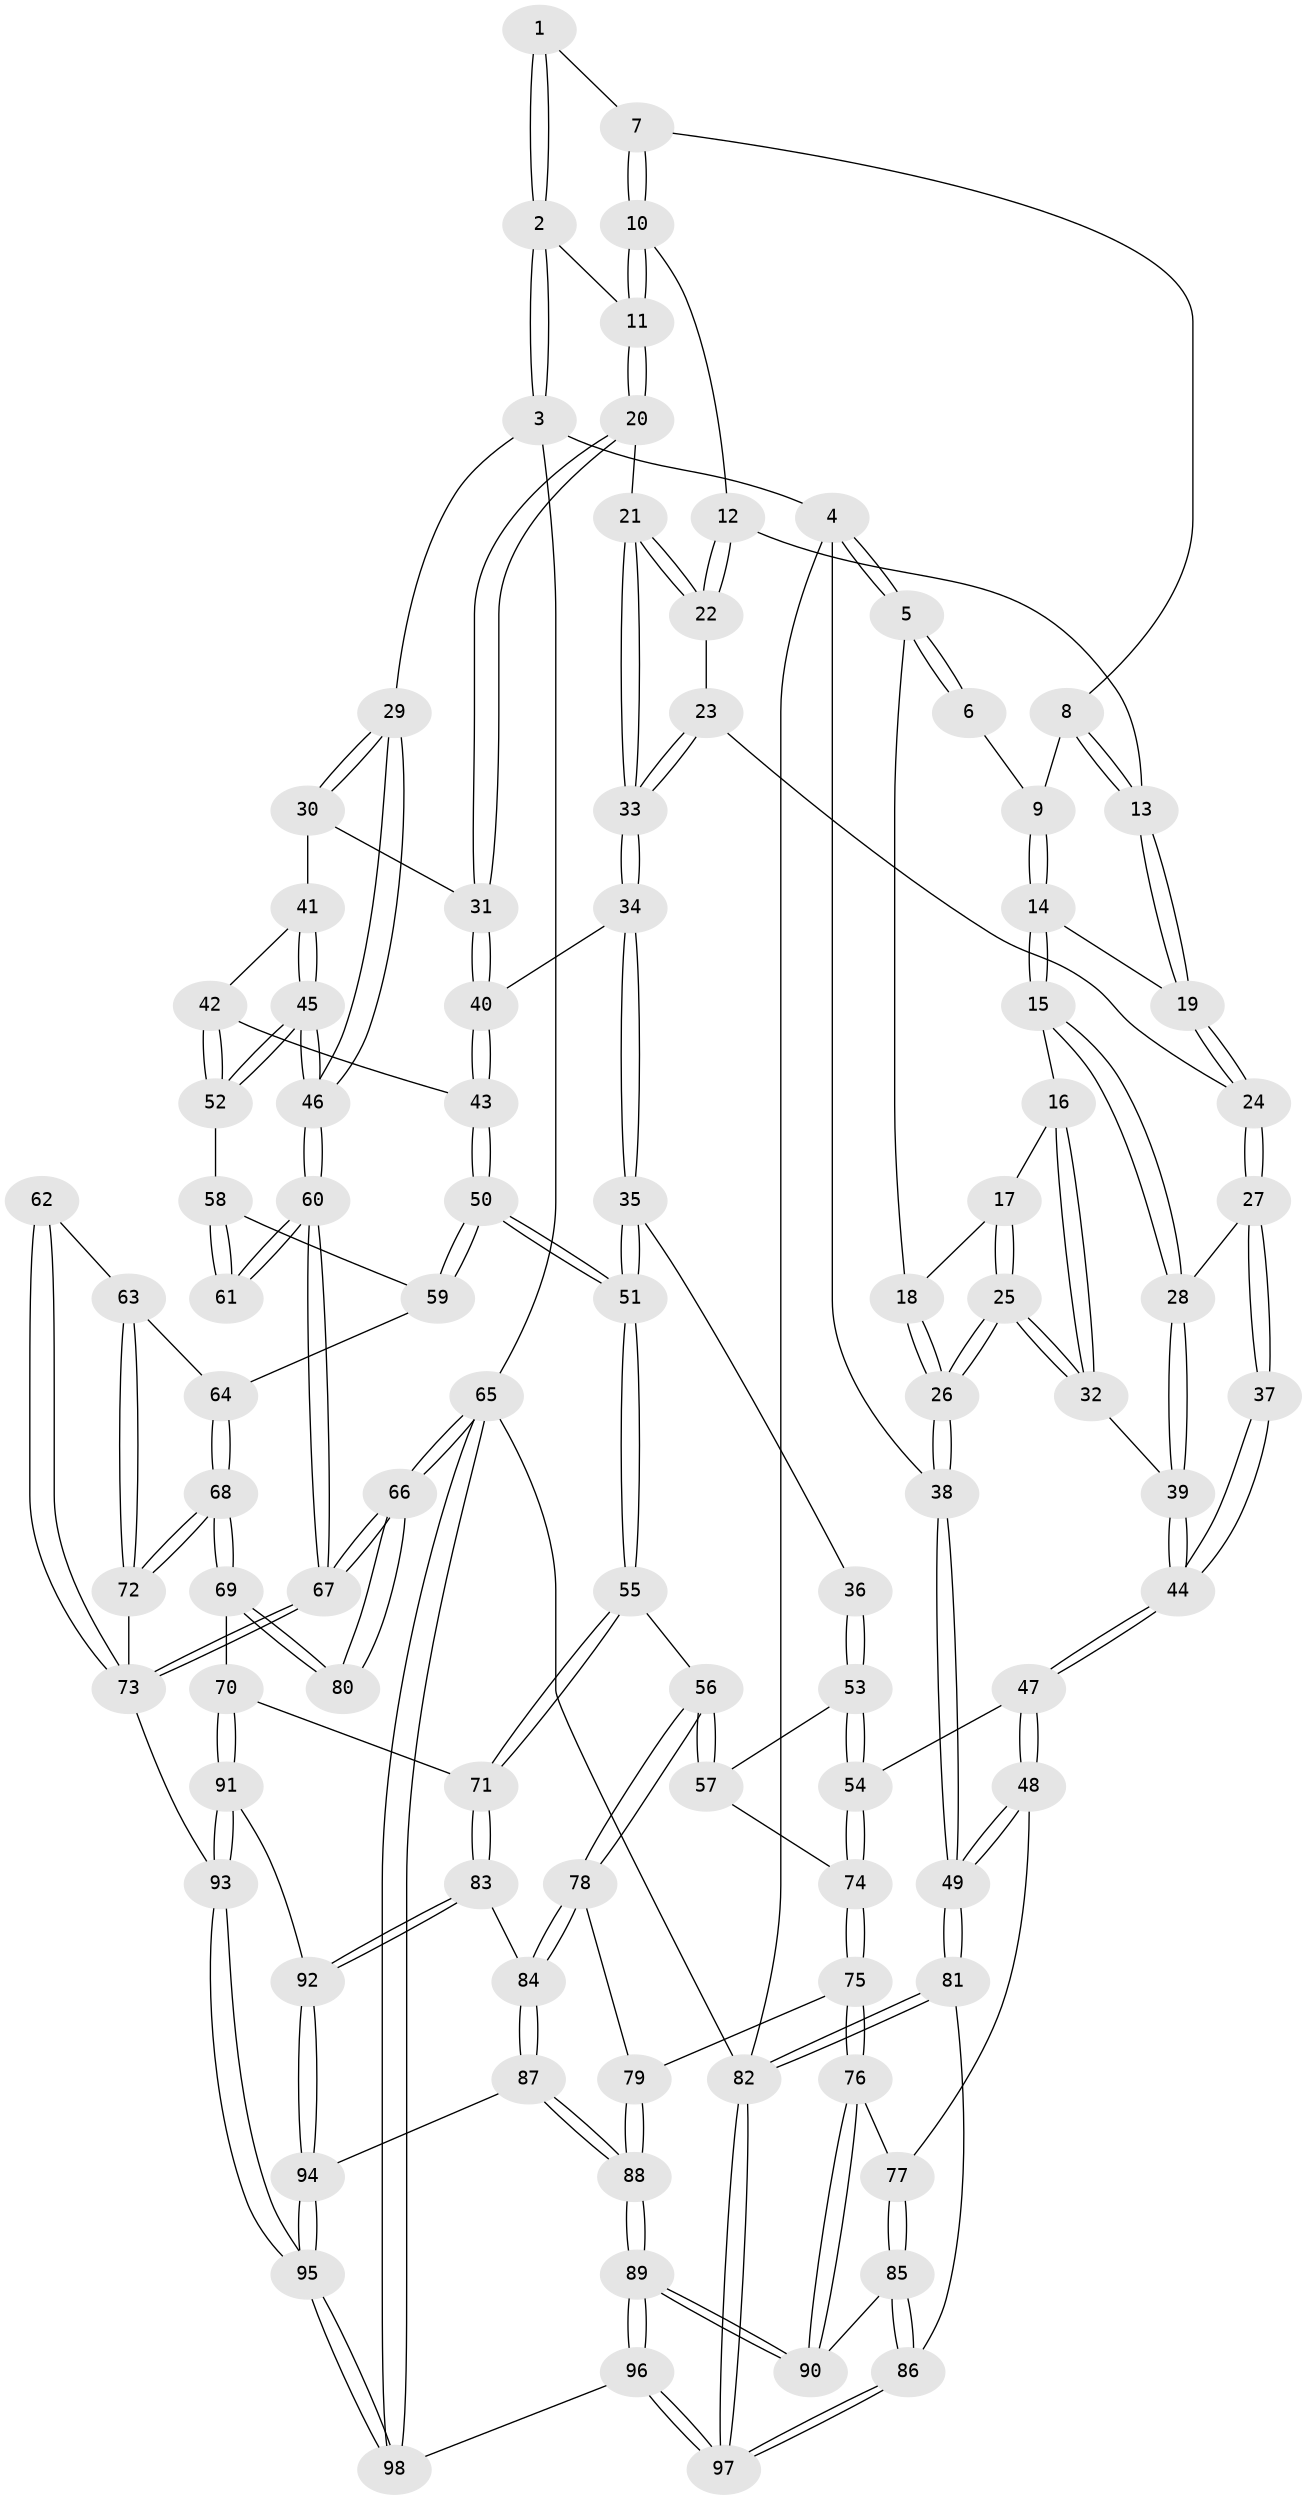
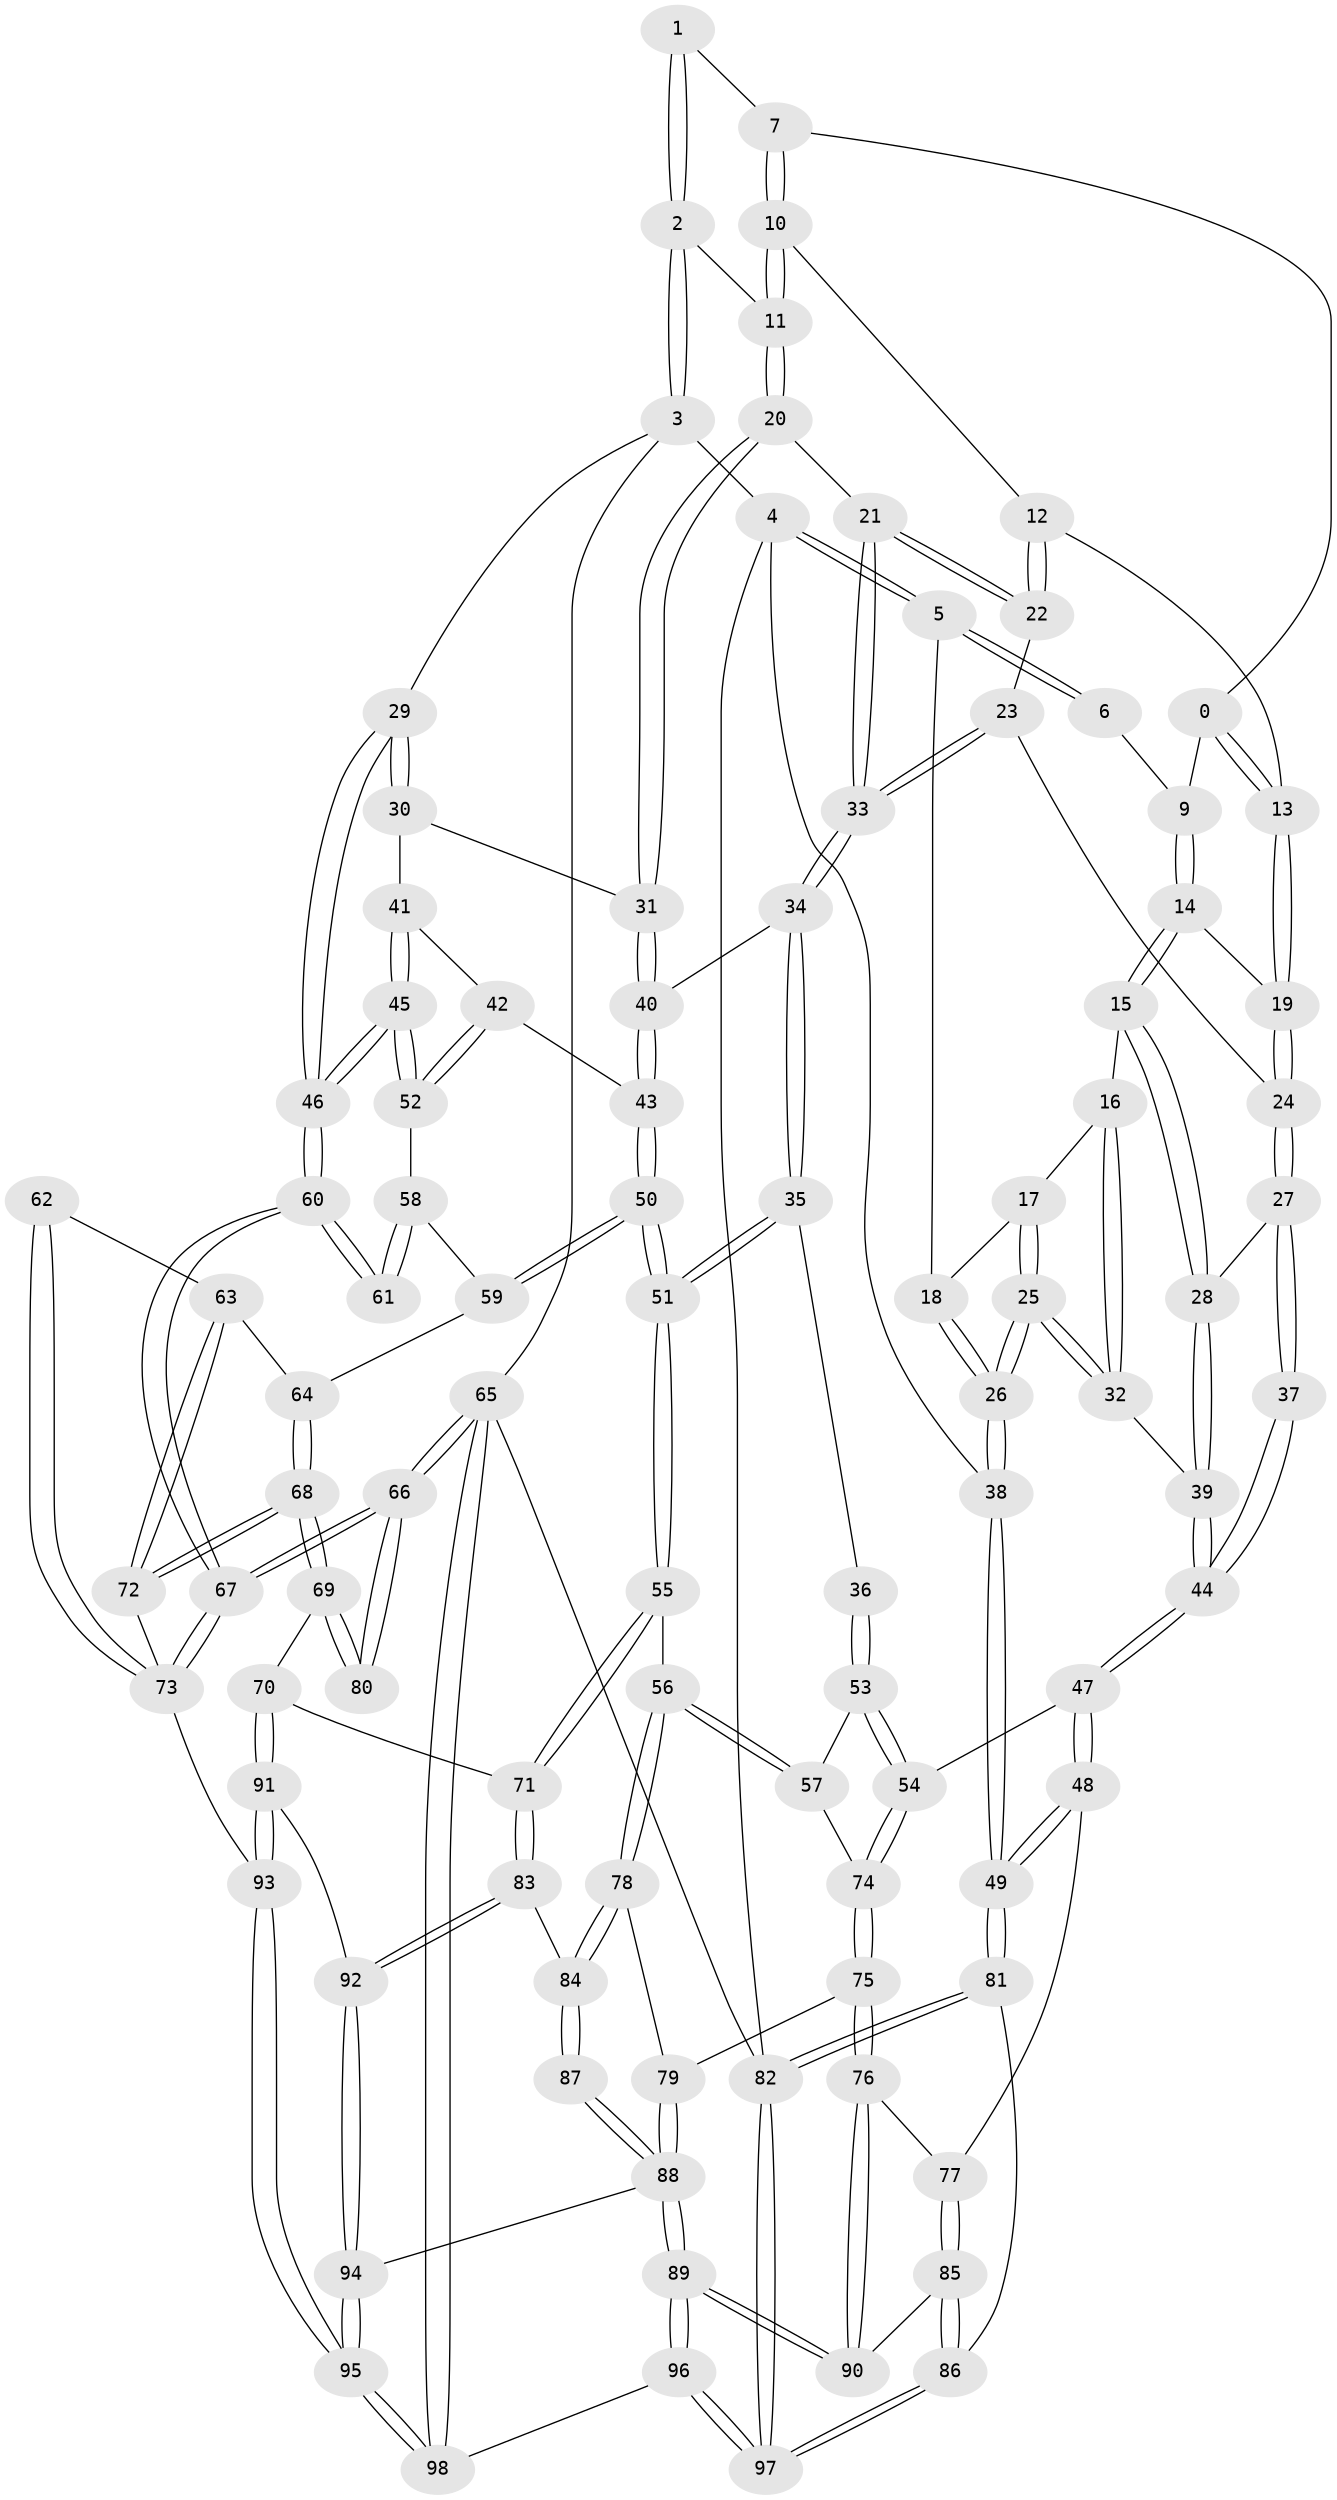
(1067, 713) -> (1205, 713)
(418, 2128) -> (510, 2226)
